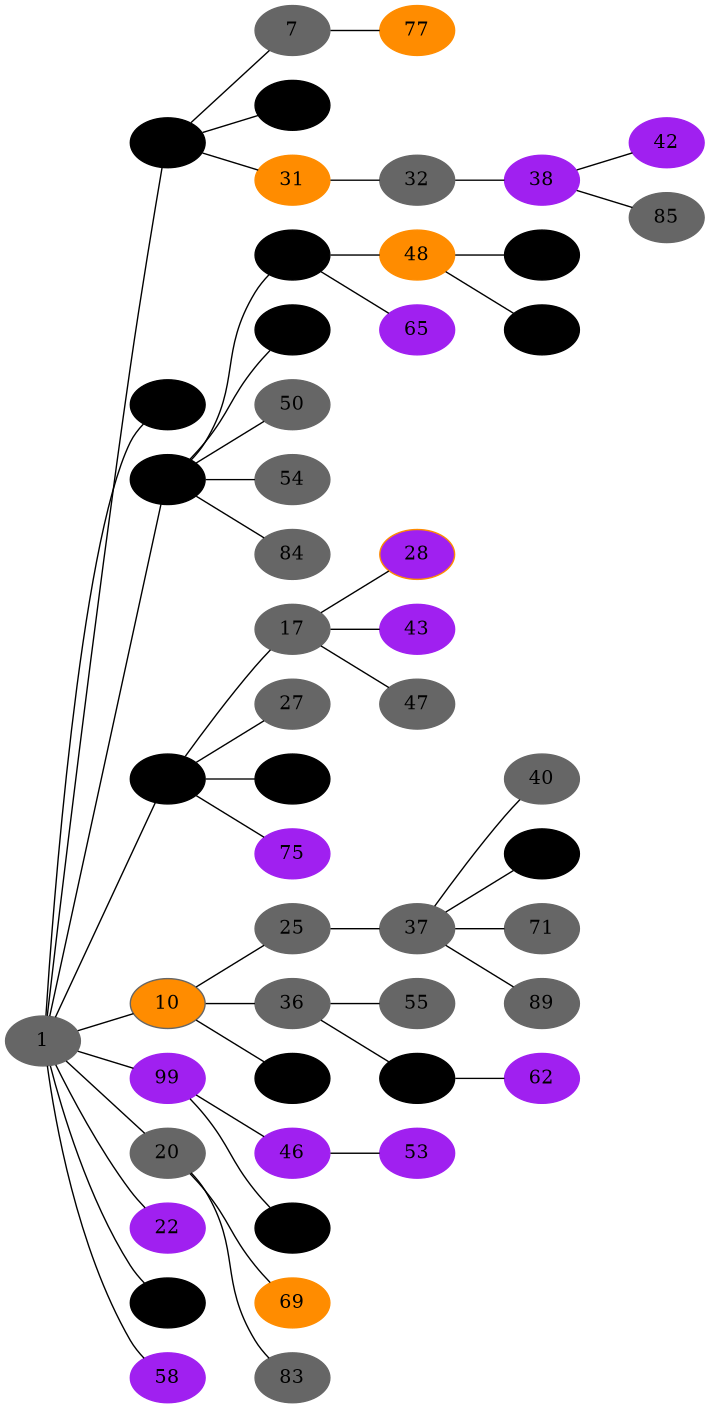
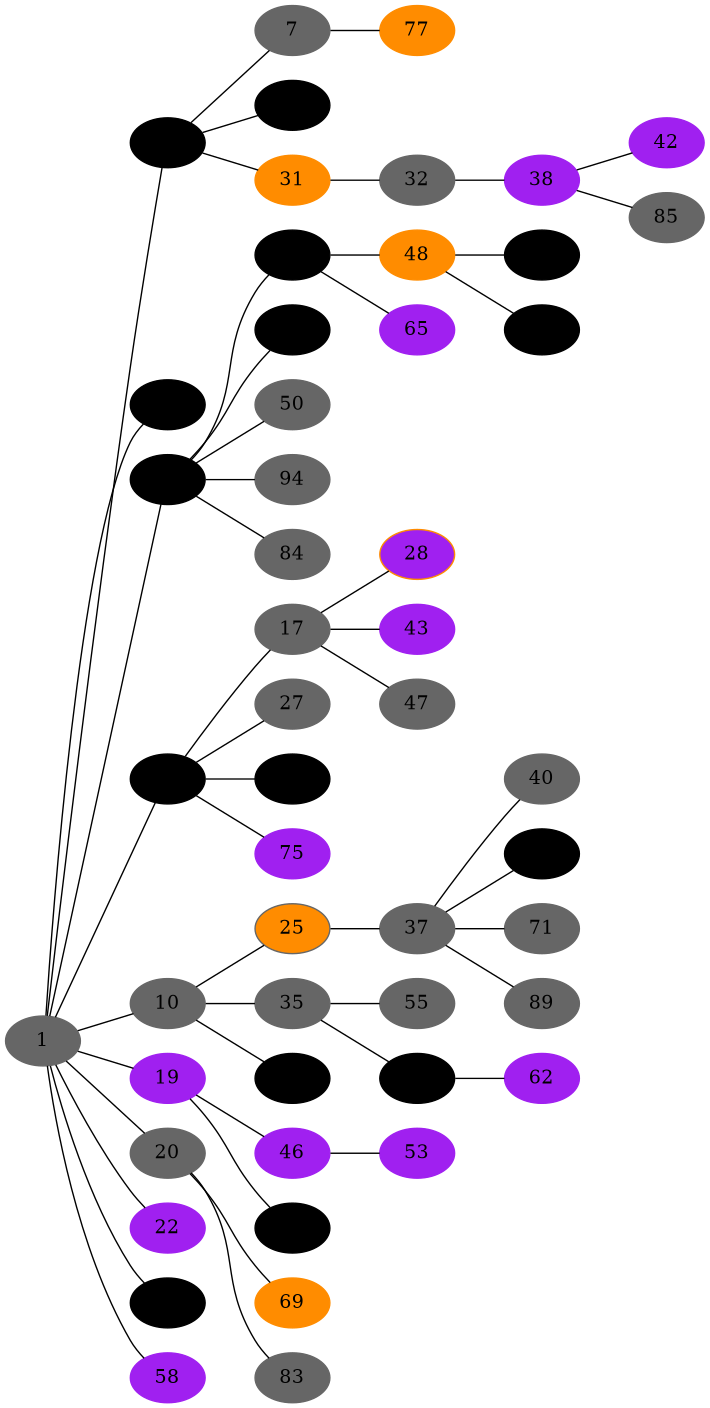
(292, 480) -> (292, 480)
(292, 929) -> (292, 929)
(168, 1004) -> (168, 1004)
(292, 1004) -> (292, 1004)
(168, 1078) -> (168, 1078)
